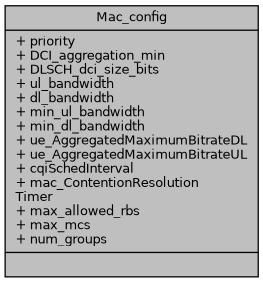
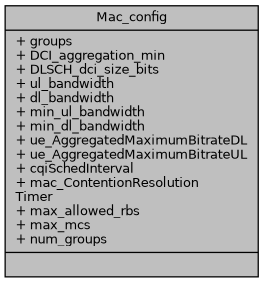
(46, 42) -> (44, 42)
